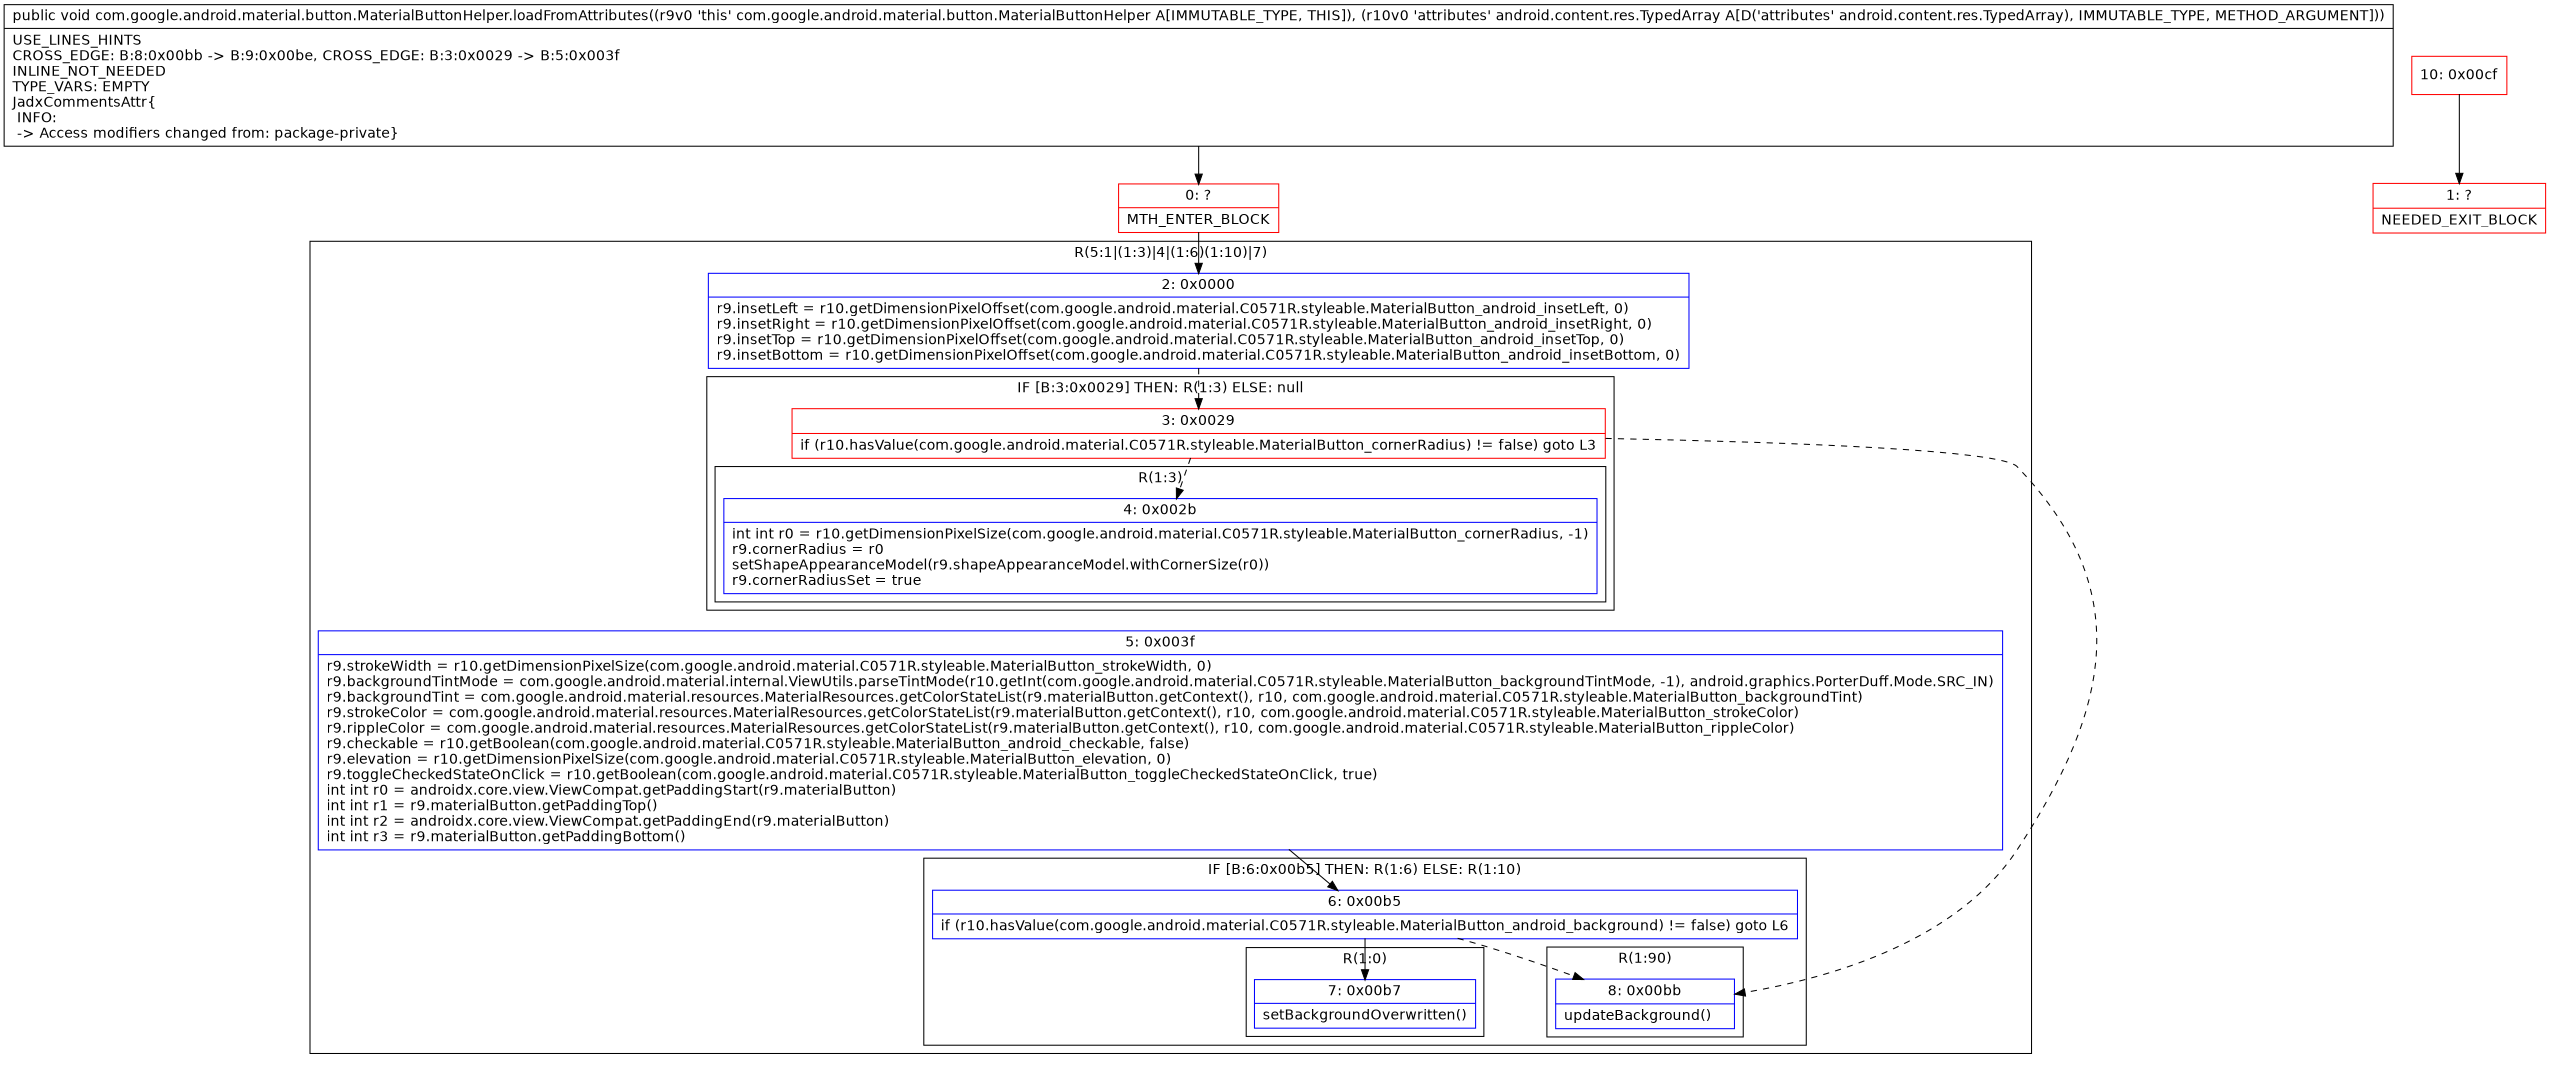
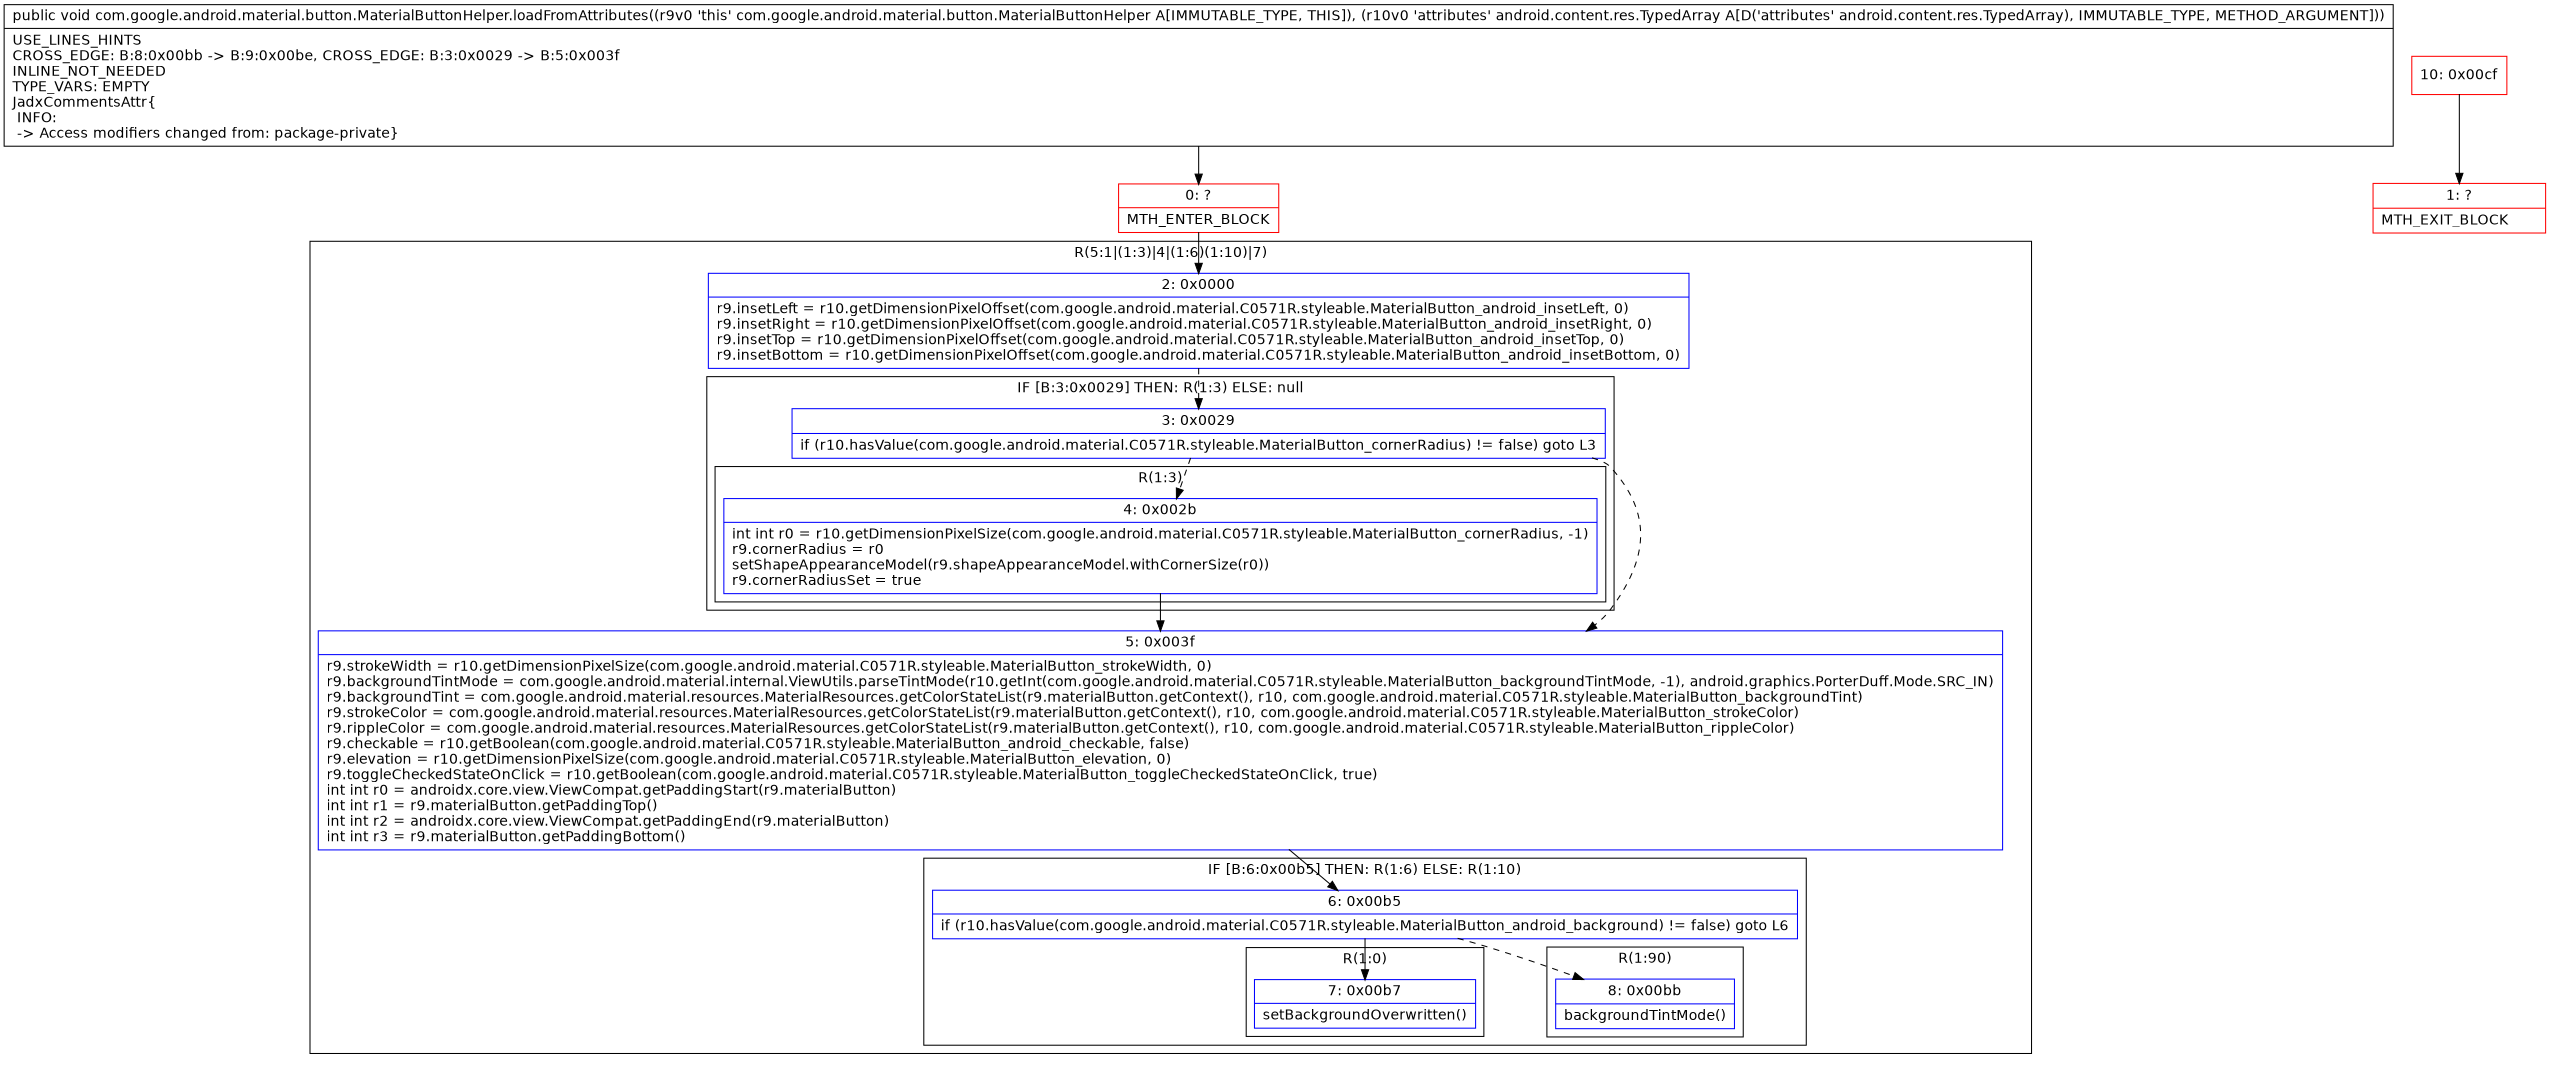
(2459, 220) -> (2445, 220)
(1199, 433) -> (1199, 433)
none -> (1160, 607)
(2094, 607) -> (1640, 539)
(1638, 1016) -> (1645, 1016)
